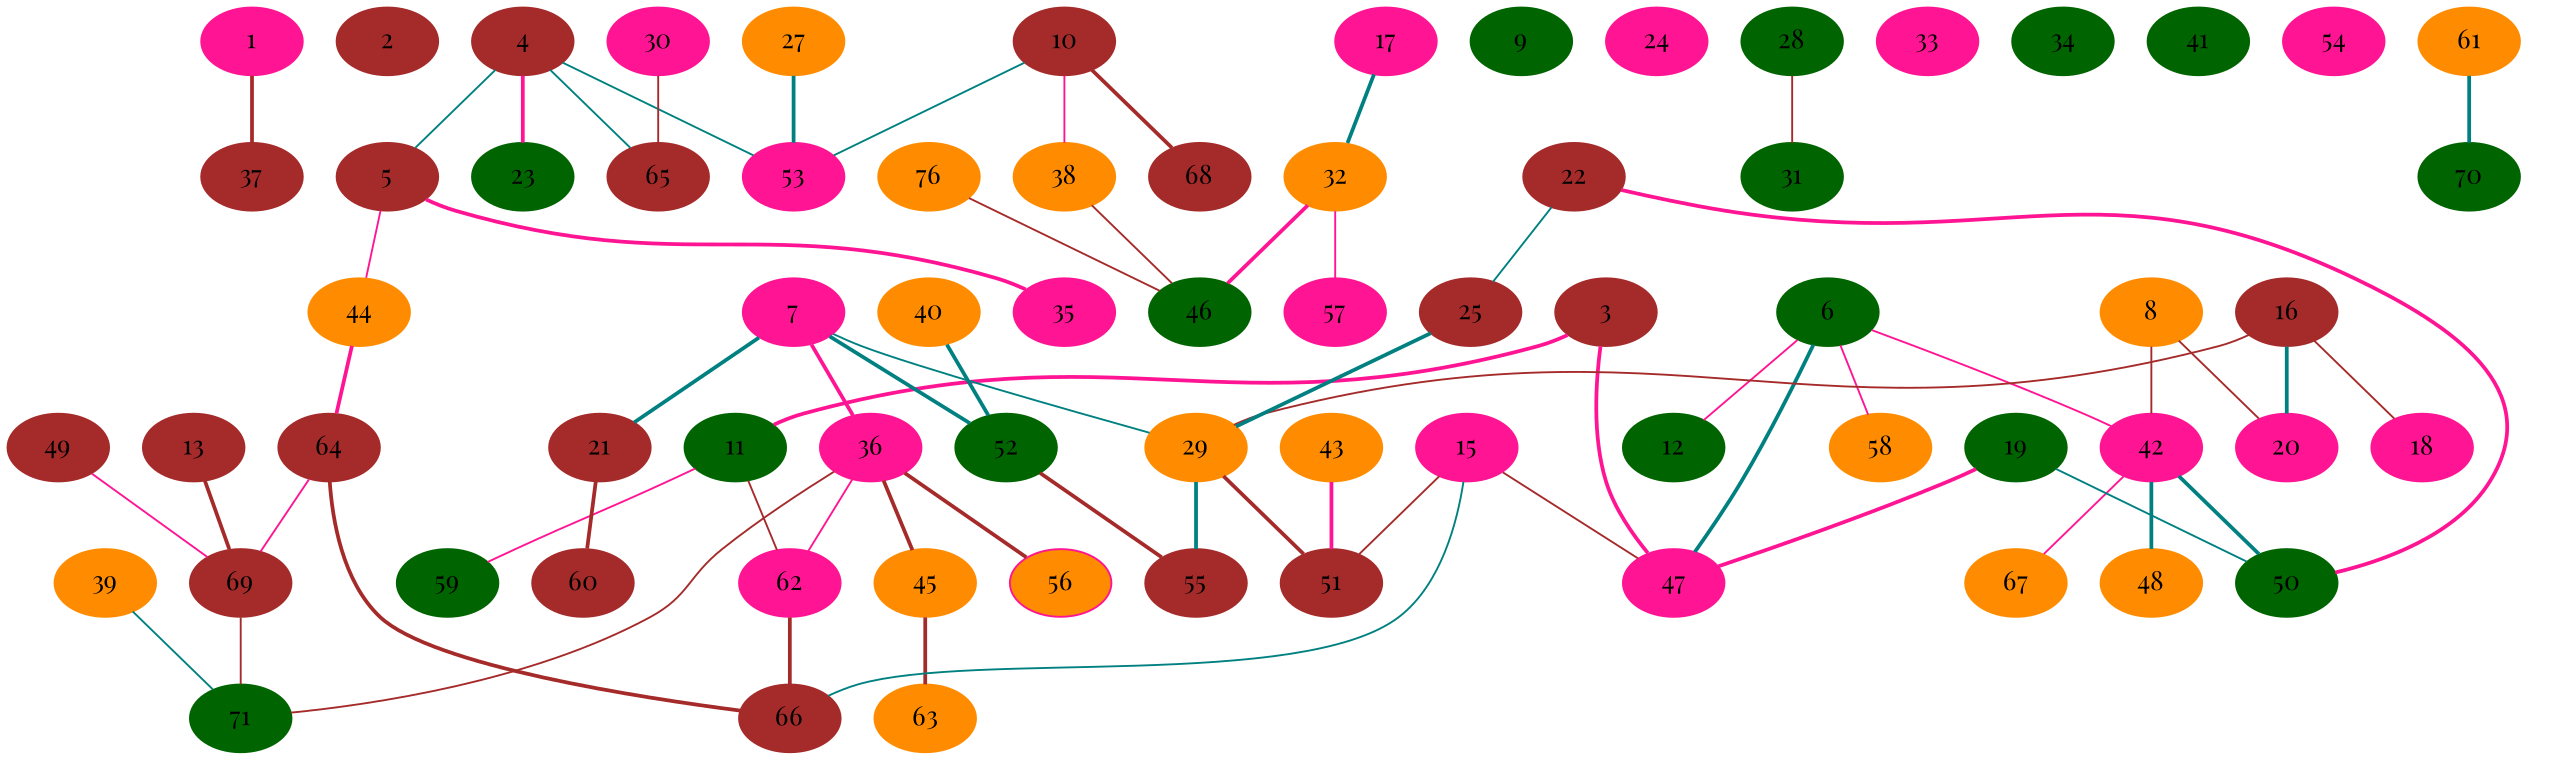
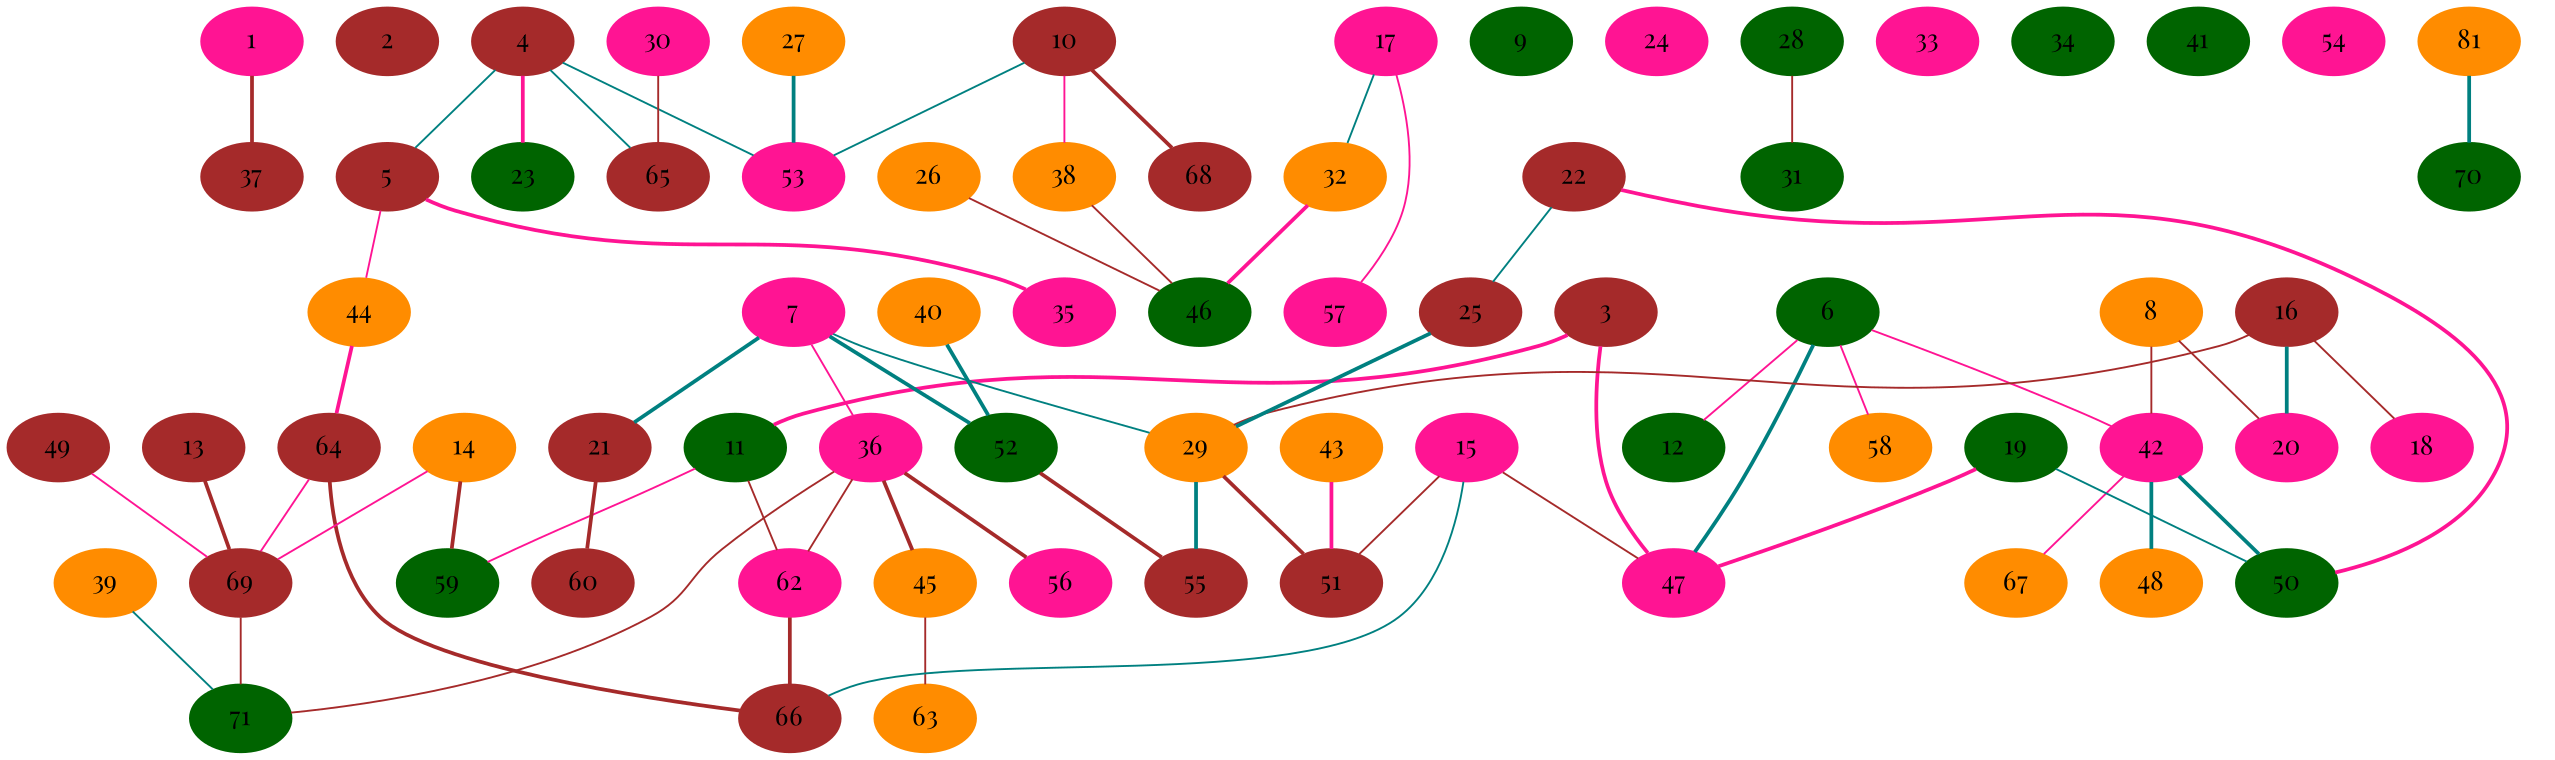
(2469, 41) -> (2469, 41)
(1361, 109) -> (1361, 109)
(929, 177) -> (929, 177)
(1335, 245) -> (1408, 184)
(832, 380) -> (832, 380)
none -> (464, 448)
(830, 515) -> (830, 515)
(1061, 583) -> (1061, 583)
(925, 651) -> (925, 651)
